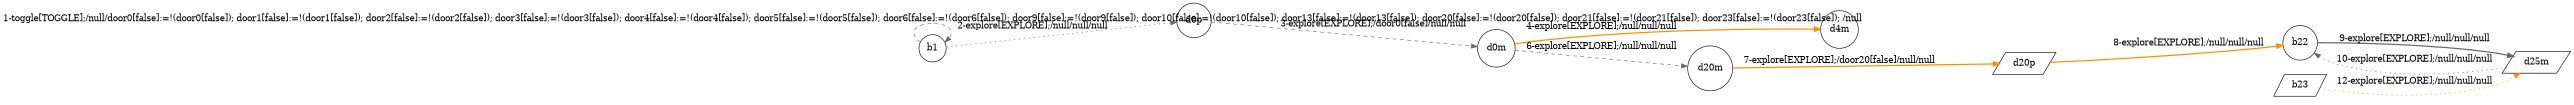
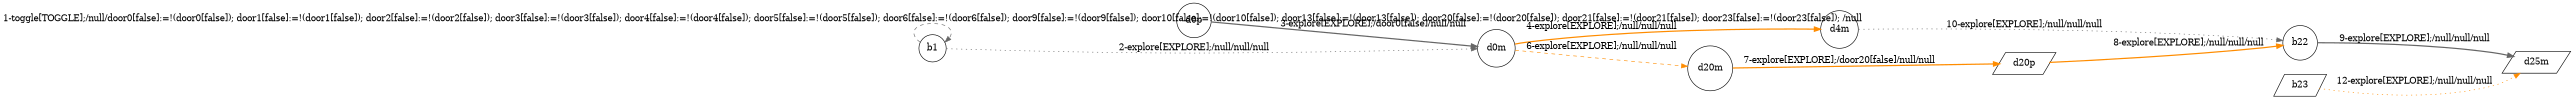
(1341, 34) -> (1341, 34)
(1059, 35) -> (1209, 53)
(1598, 58) -> (1598, 58)
(2412, 74) -> (2068, 30)
